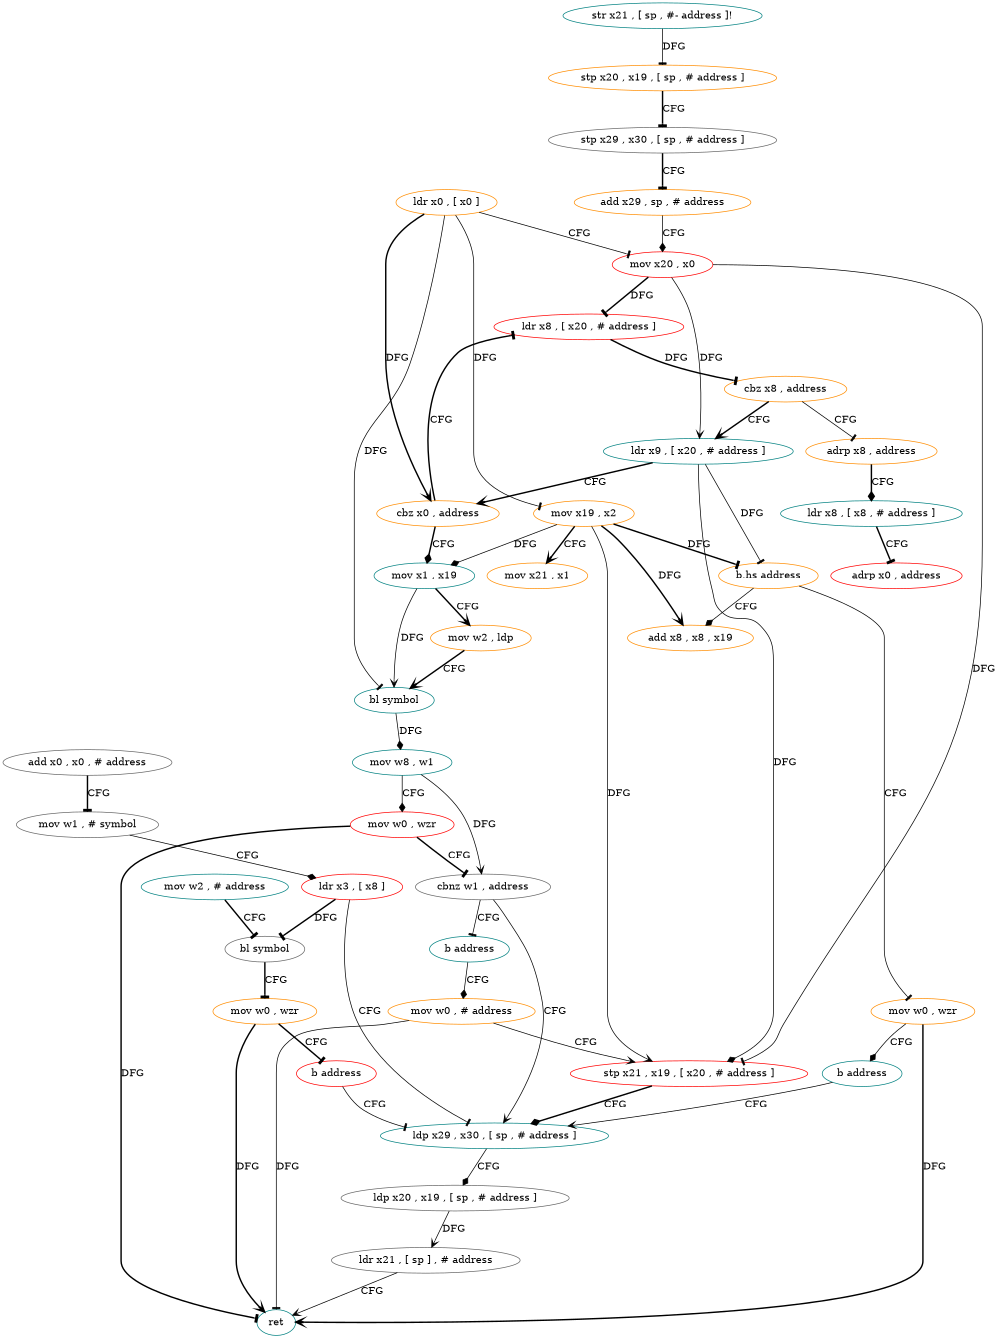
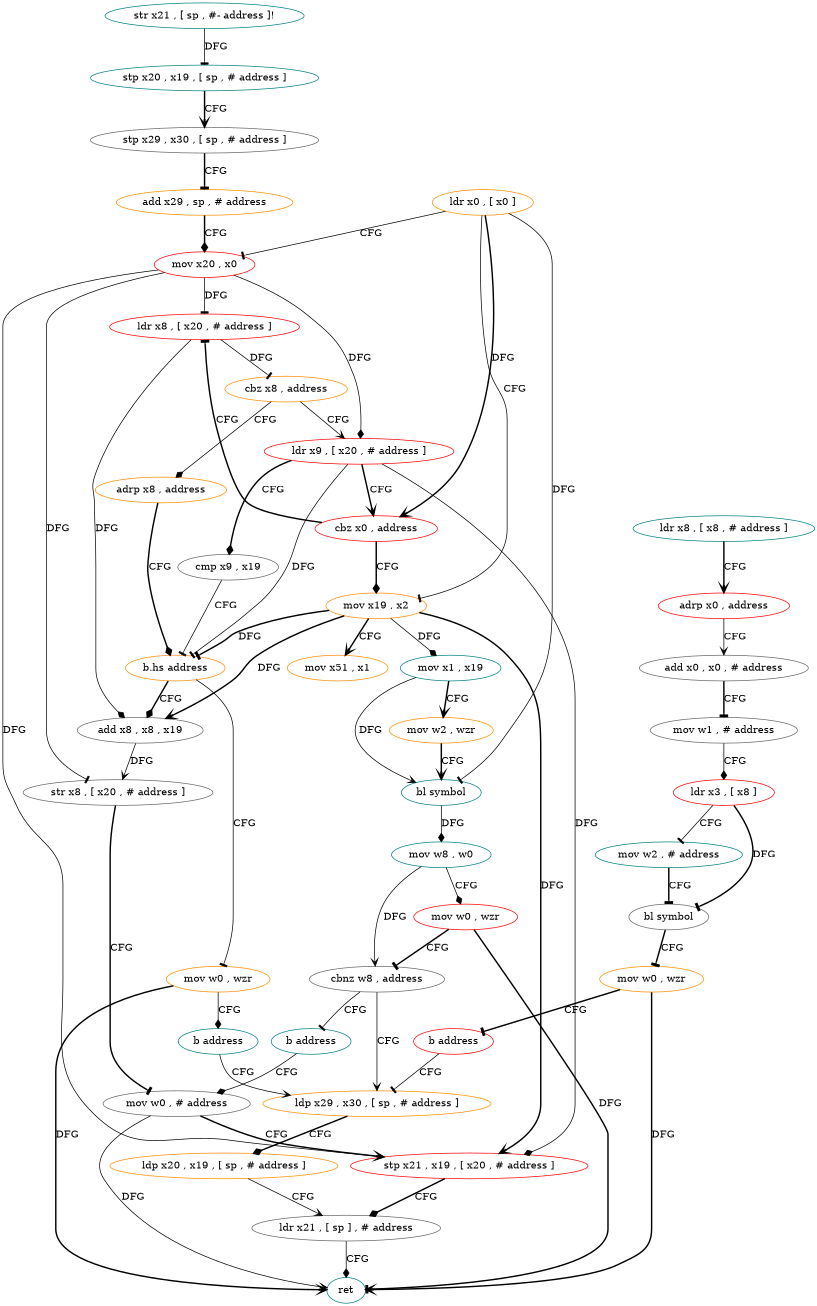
(663, 78) -> (205, 78)
(663, 107) -> (205, 106)
(663, 229) -> (205, 229)
(627, 294) -> (205, 294)
(698, 352) -> (326, 331)
(486, 358) -> (515, 389)
(670, 365) -> (244, 357)
(745, 418) -> (320, 418)
(827, 419) -> (227, 437)
(698, 451) -> (359, 451)
(871, 478) -> (148, 576)
none -> (95, 513)
(438, 514) -> (376, 529)
(432, 540) -> (376, 563)
(883, 543) -> (724, 563)
none -> (228, 567)
(537, 576) -> (338, 668)
(980, 584) -> (10, 792)
(733, 604) -> (160, 695)
none -> (724, 633)
(481, 638) -> (441, 730)
(690, 638) -> (140, 730)
(402, 762) -> (441, 855)
none -> (118, 793)
(607, 799) -> (541, 856)
(87, 825) -> (724, 730)
(483, 887) -> (377, 979)
(462, 1011) -> (177, 1104)
(364, 1033) -> (698, 822)
(560, 1044) -> (264, 1140)
(596, 1103) -> (411, 1195)
(276, 1110) -> (162, 1233)
(494, 1136) -> (377, 1104)
(477, 1163) -> (305, 1133)
(455, 1198) -> (224, 1166)
(454, 1229) -> (303, 1197)
(348, 1293) -> (346, 1255)
